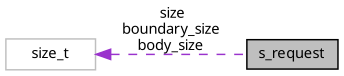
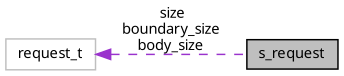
(51, 54) -> (51, 54)
